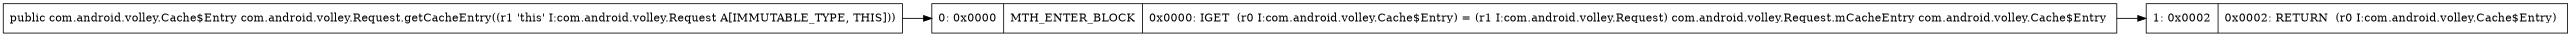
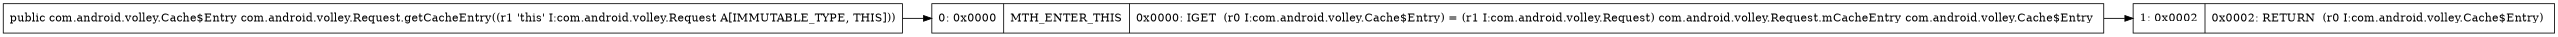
(1073, 18) -> (1067, 18)
